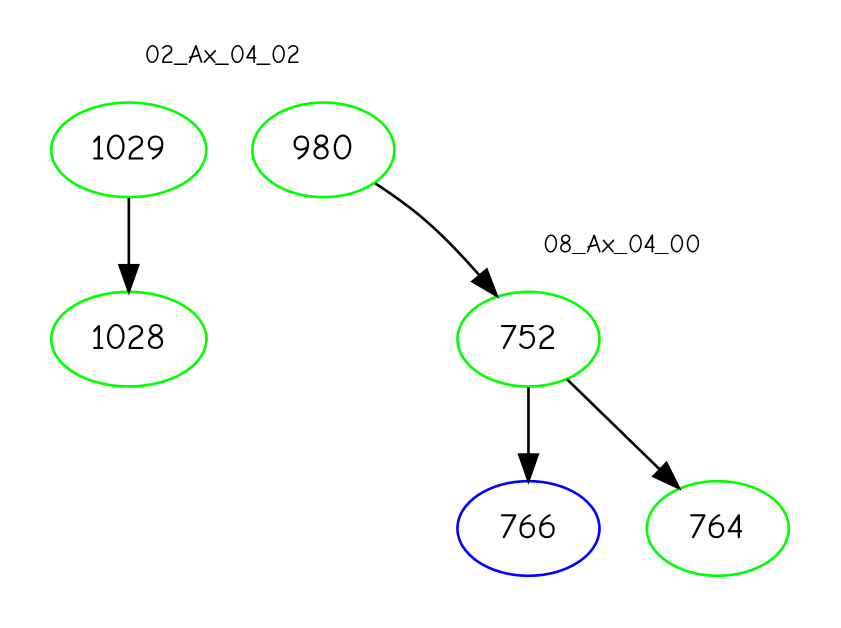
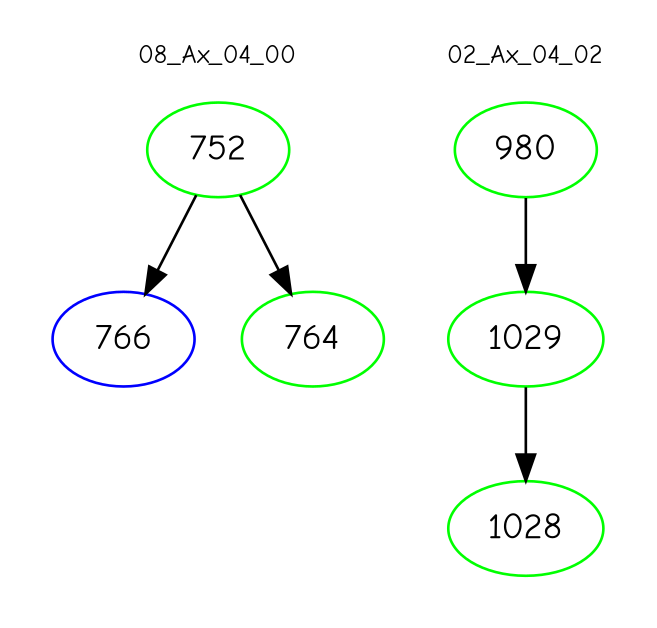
(453, 247) -> (526, 232)
